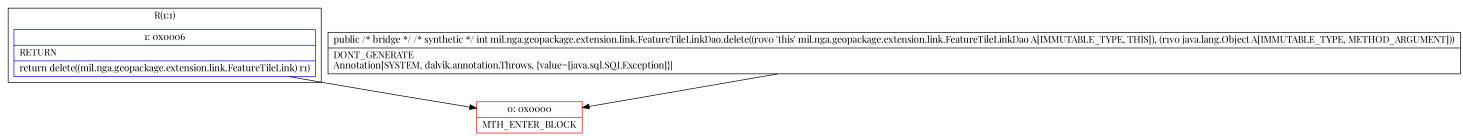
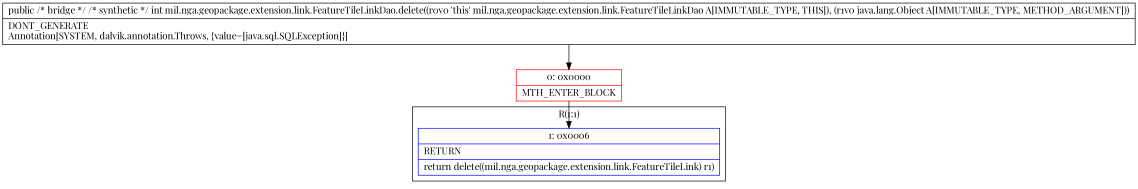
(379, 92) -> (569, 111)
